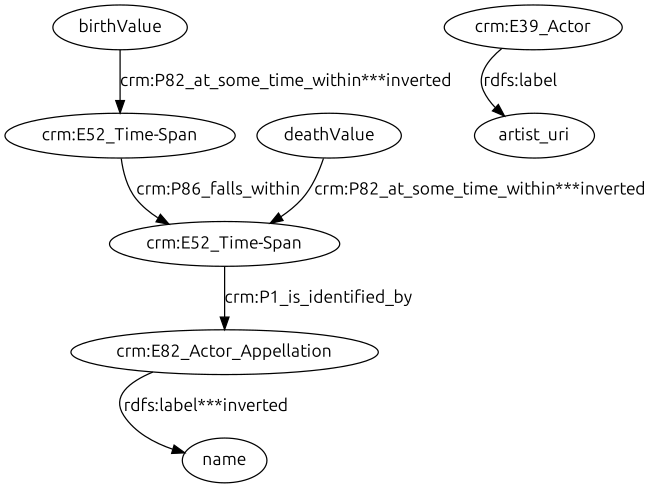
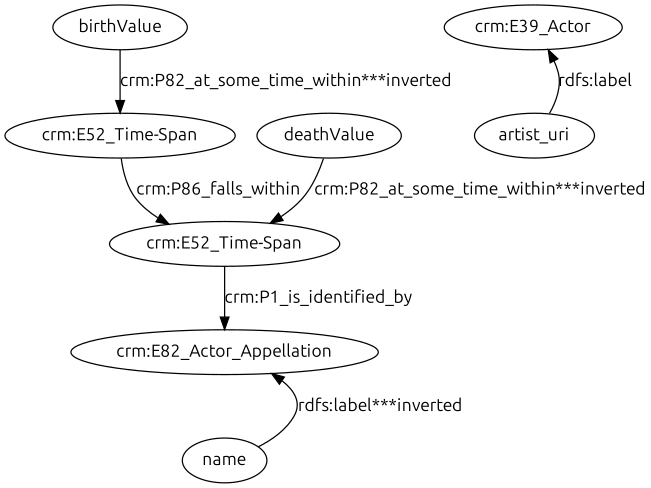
(482, 76) -> (559, 88)
(124, 415) -> (292, 419)
